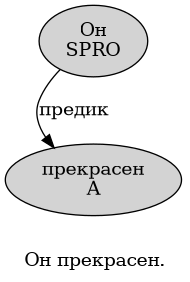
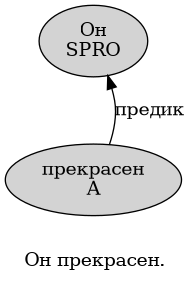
(39, 101) -> (115, 117)
